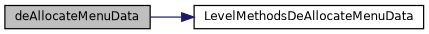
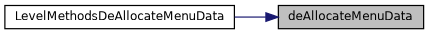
(166, 17) -> (250, 17)
